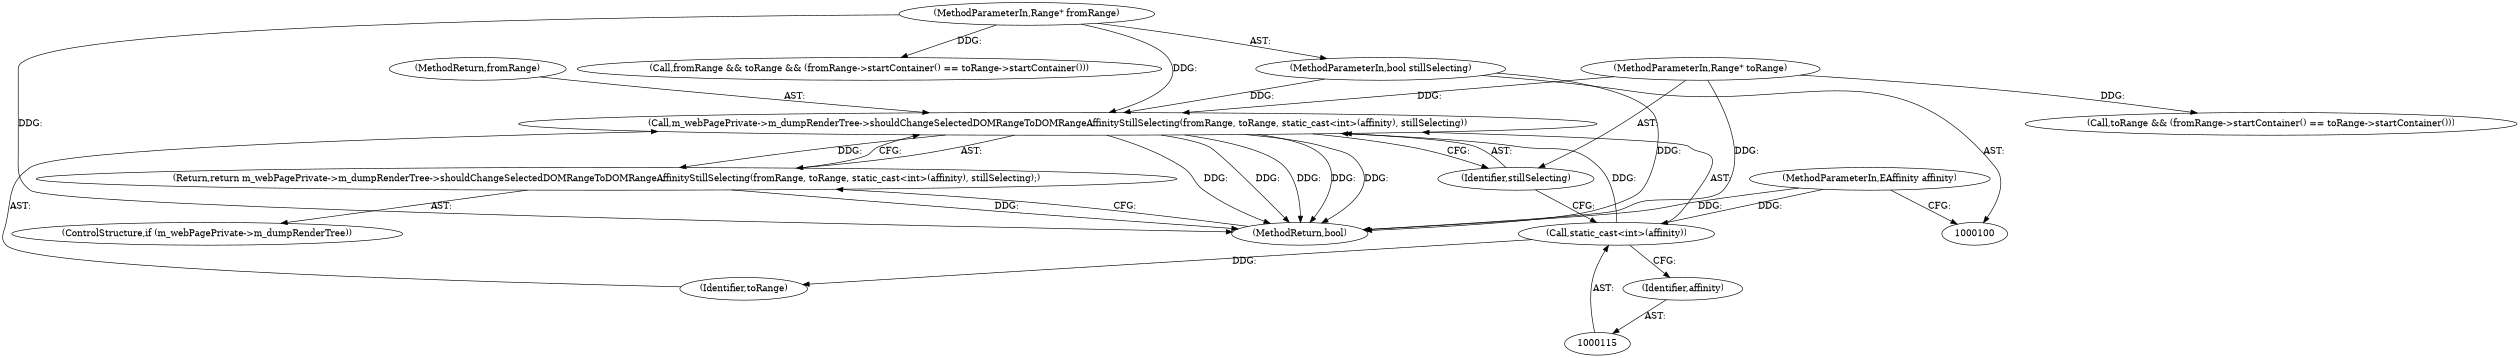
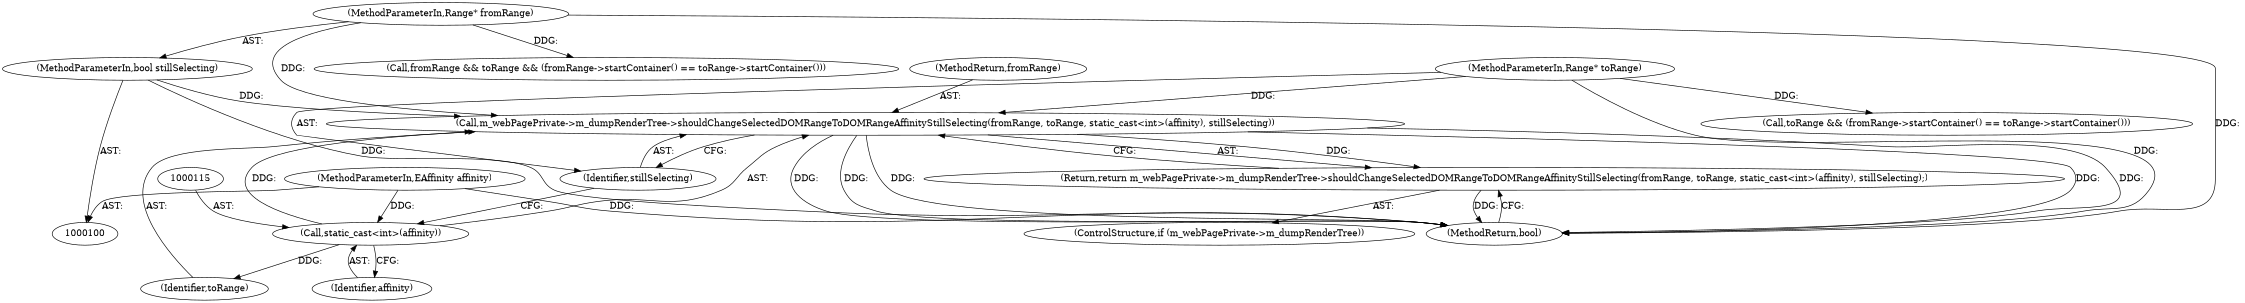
(1941, 206) -> (114, 206)
(1642, 315) -> (349, 265)
